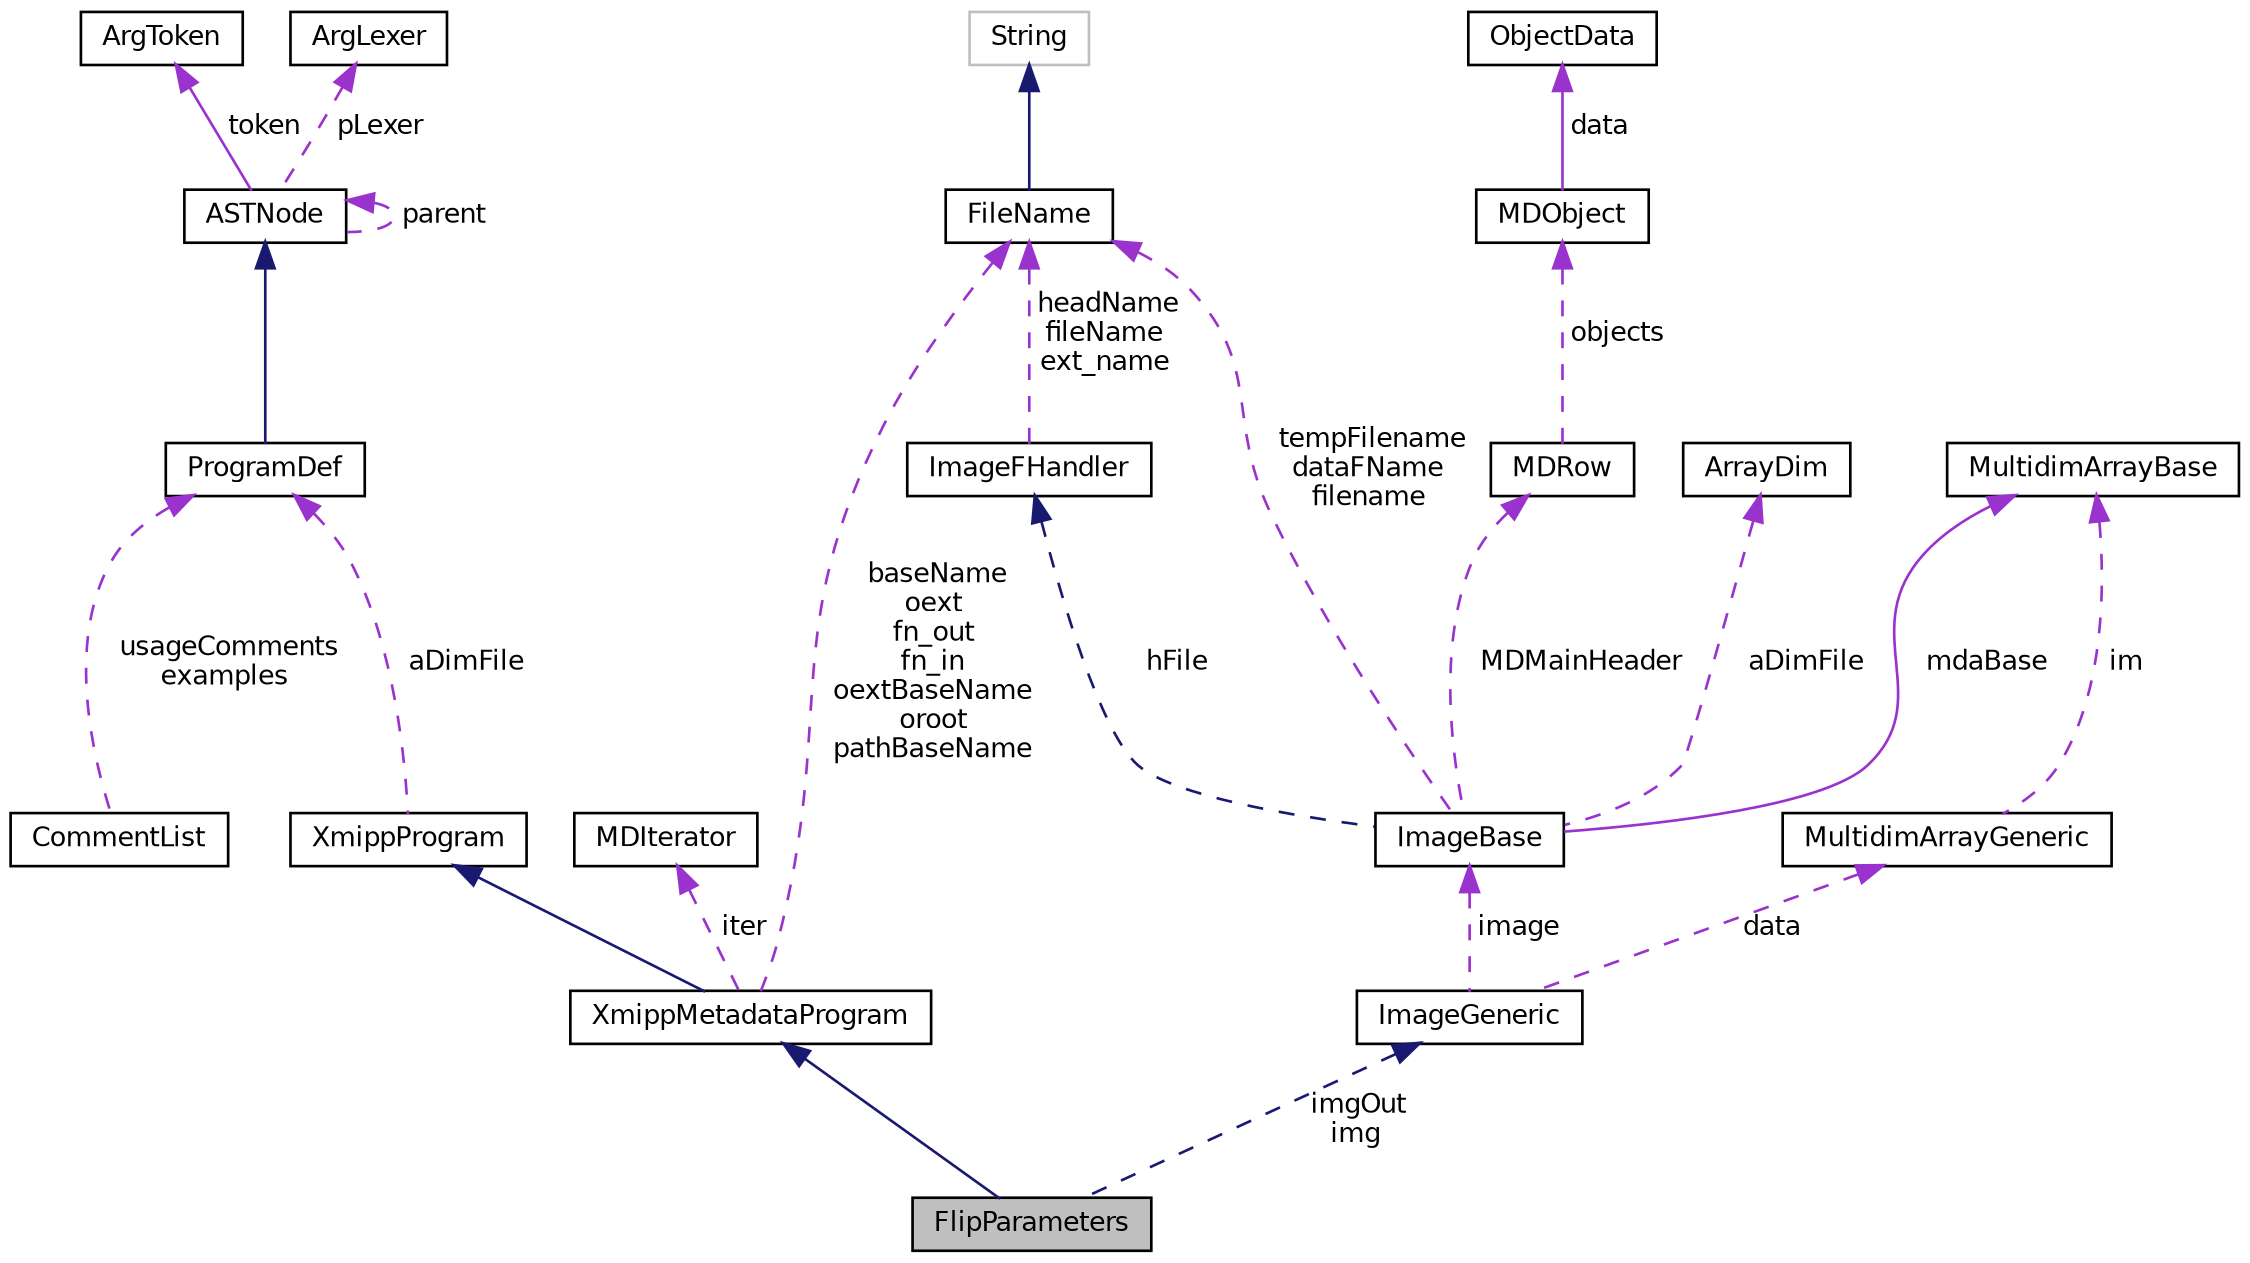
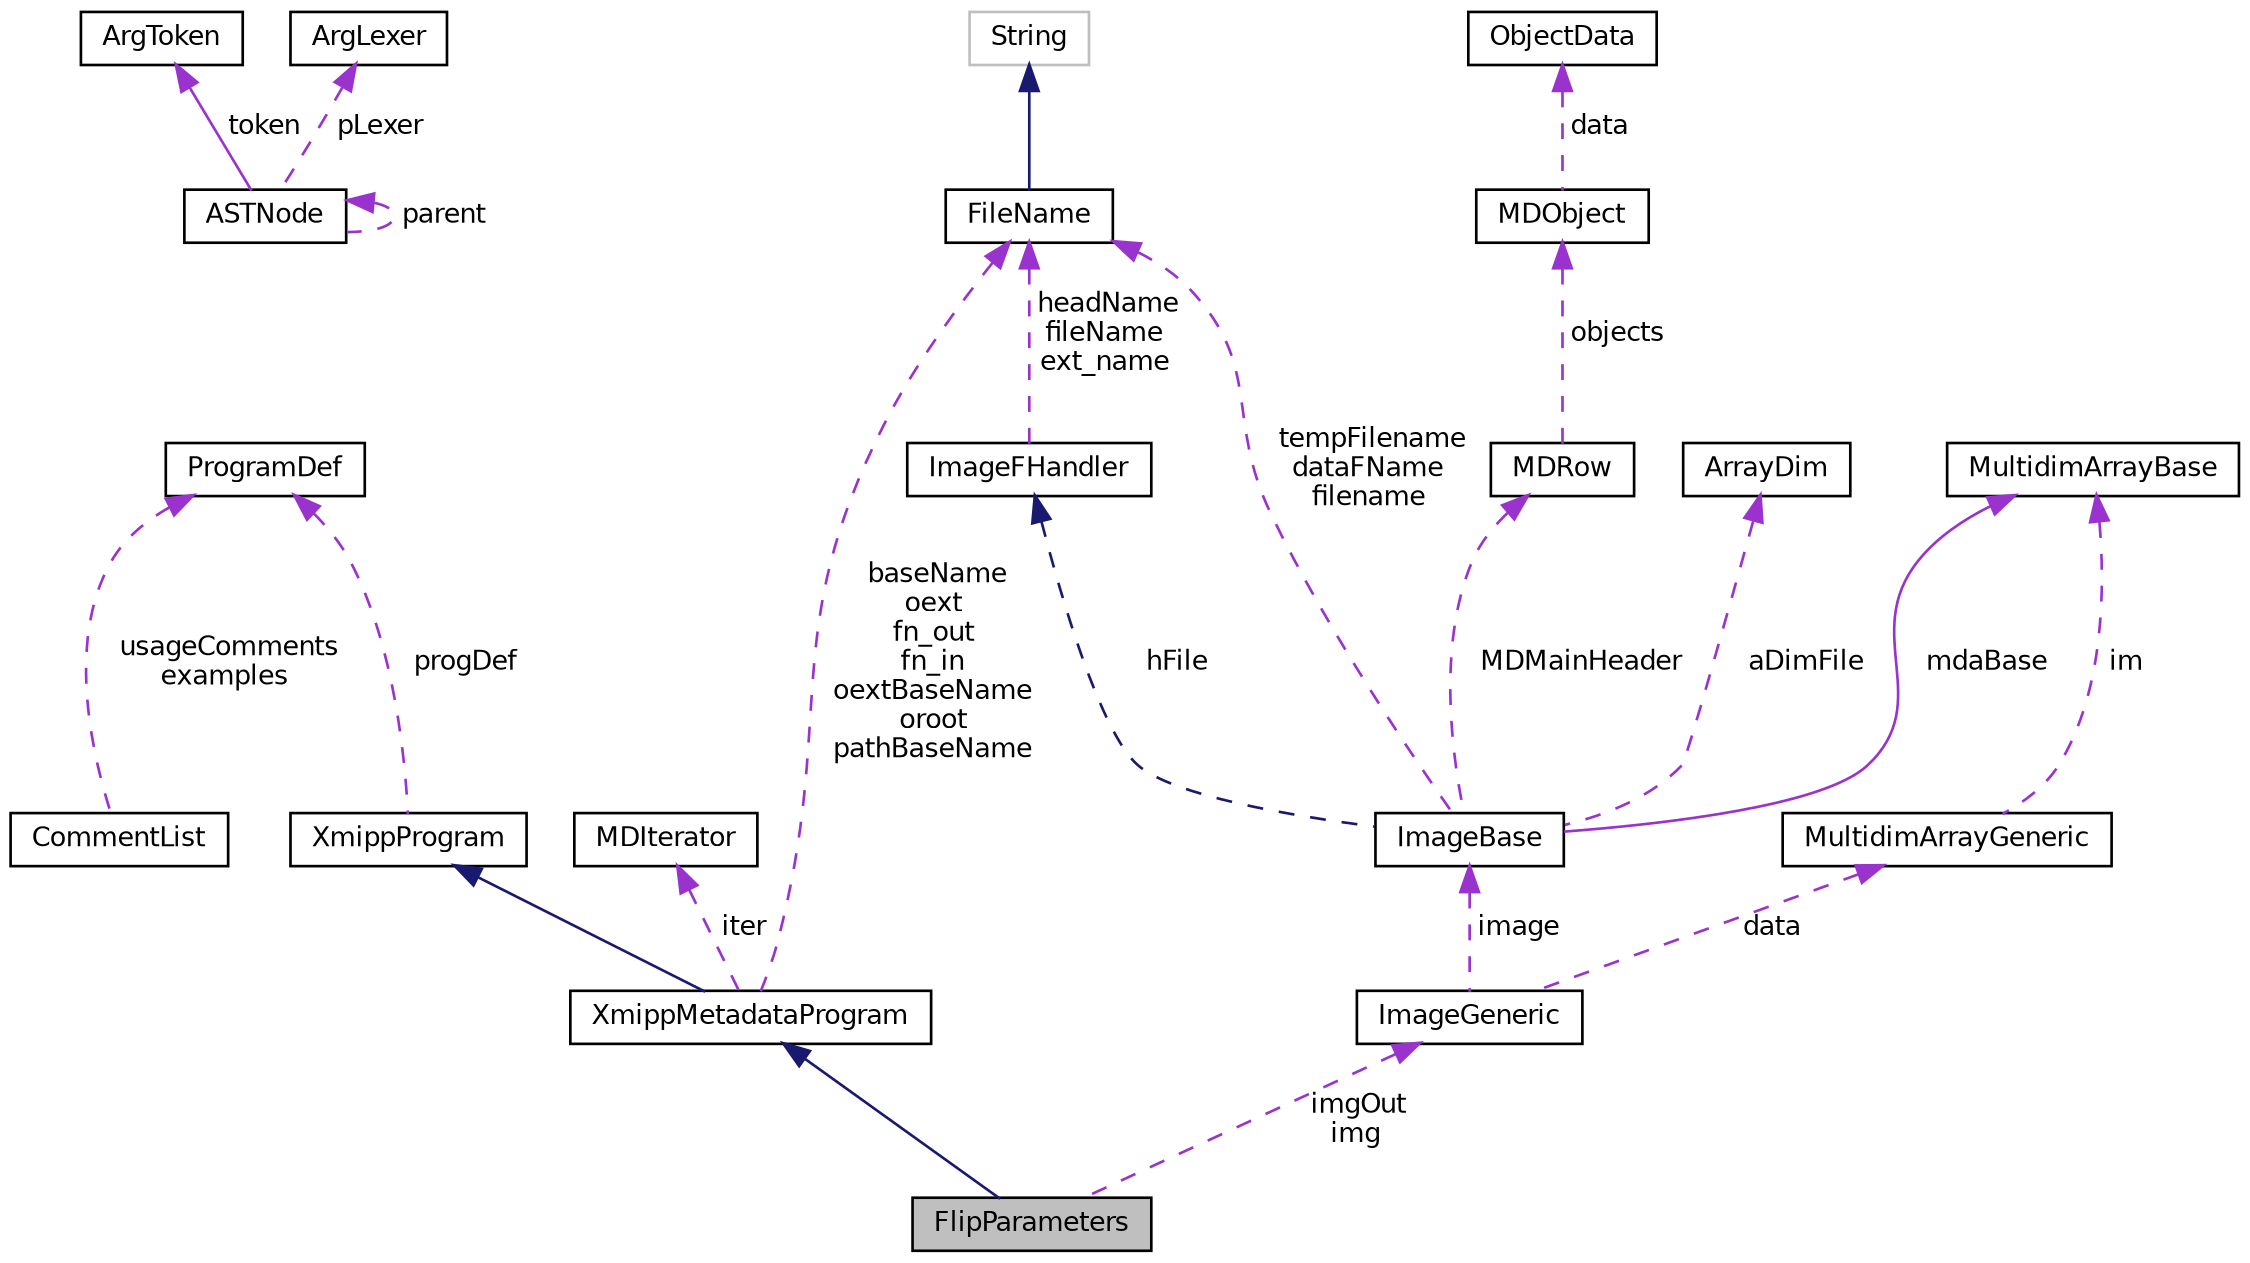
(1562, 141) -> (1562, 141)
(265, 356) -> none
(463, 663) -> (463, 663)
(1239, 1126) -> (1239, 1126)
